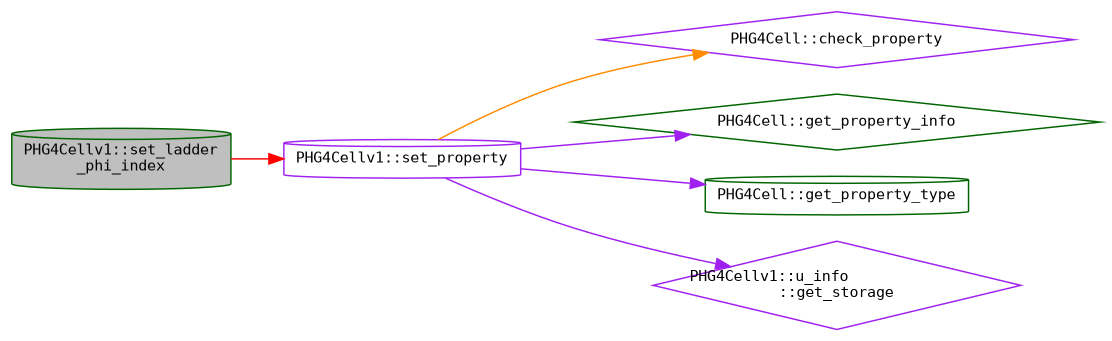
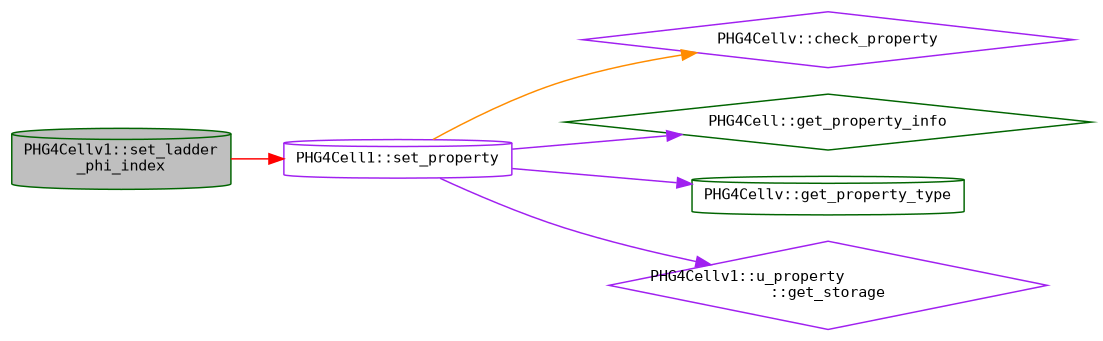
(837, 40) -> (828, 40)
(402, 159) -> (398, 159)
(837, 196) -> (828, 196)
(837, 285) -> (828, 285)
